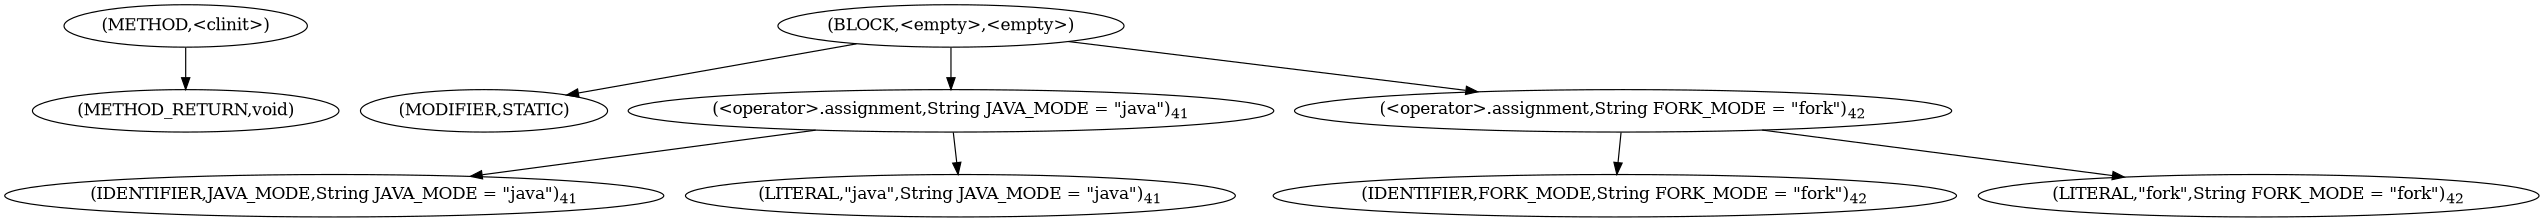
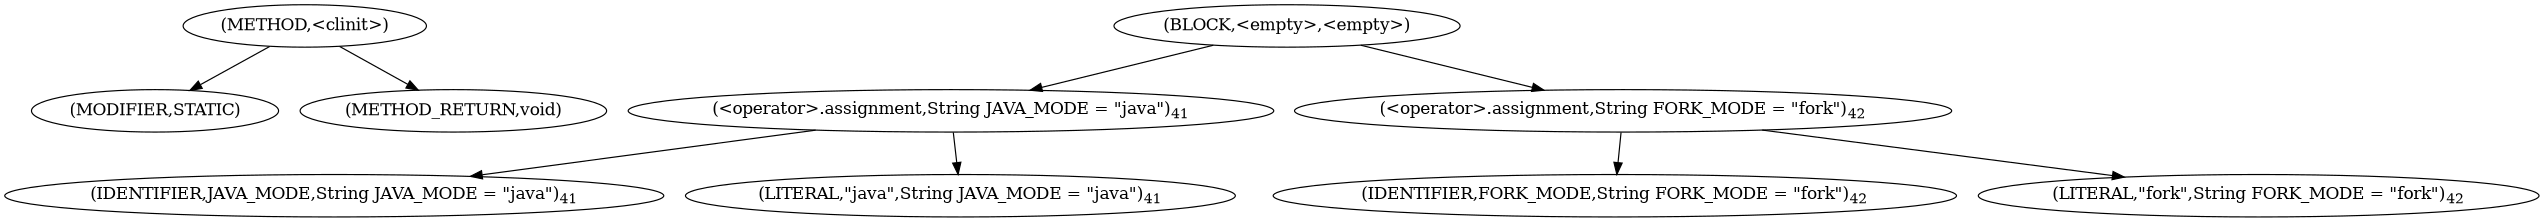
(717, 68) -> (235, 66)
